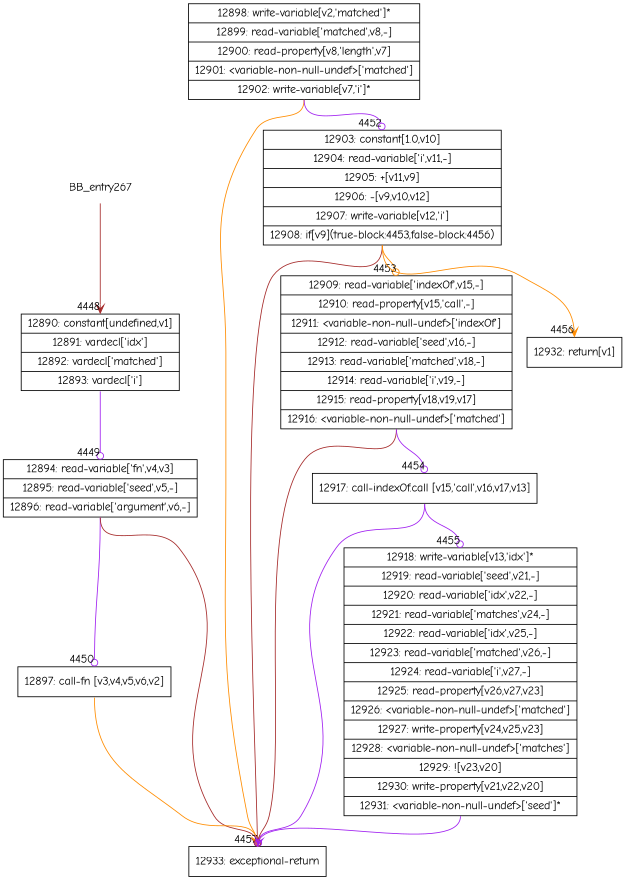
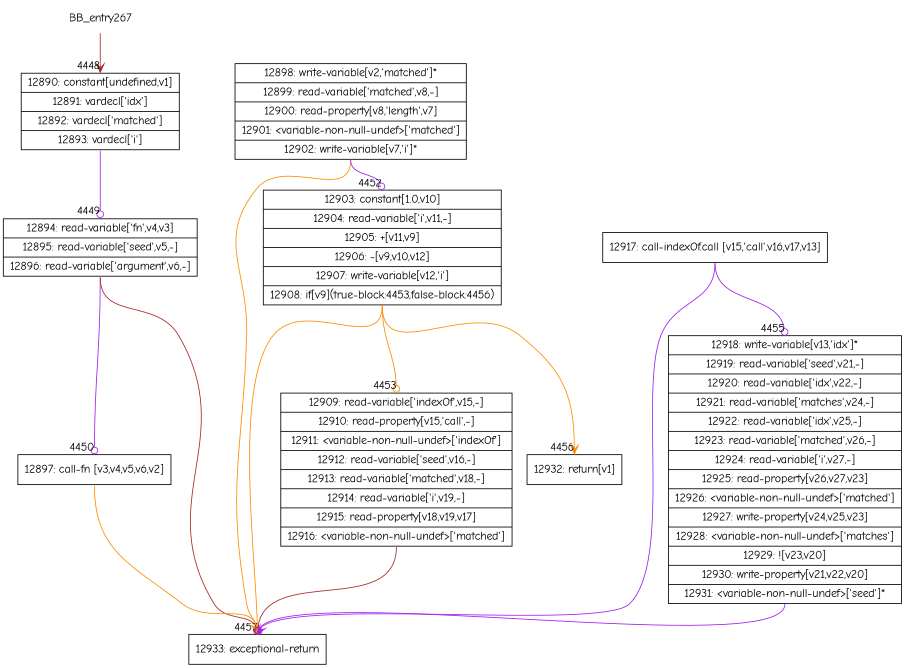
(408, 449) -> none
(251, 493) -> (251, 416)
(204, 659) -> (200, 443)
